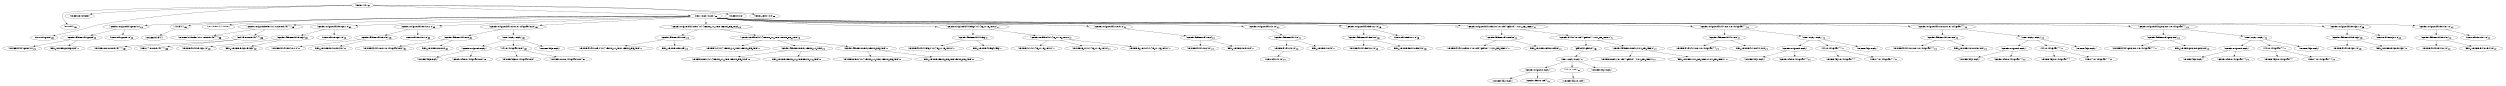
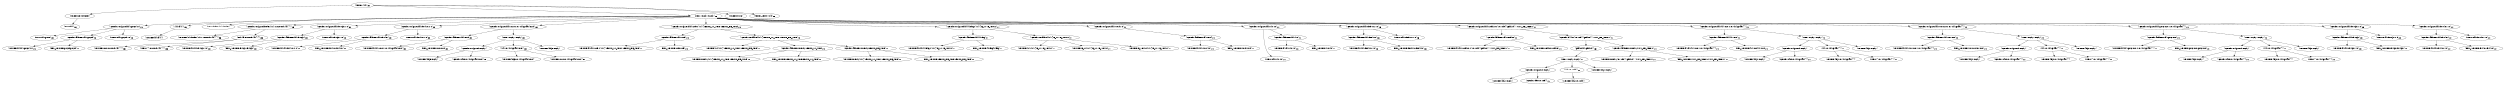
(202, 7) -> (76, 21)
(202, 12) -> (83, 32)
(78, 48) -> (78, 48)
(1281, 53) -> (1265, 43)
